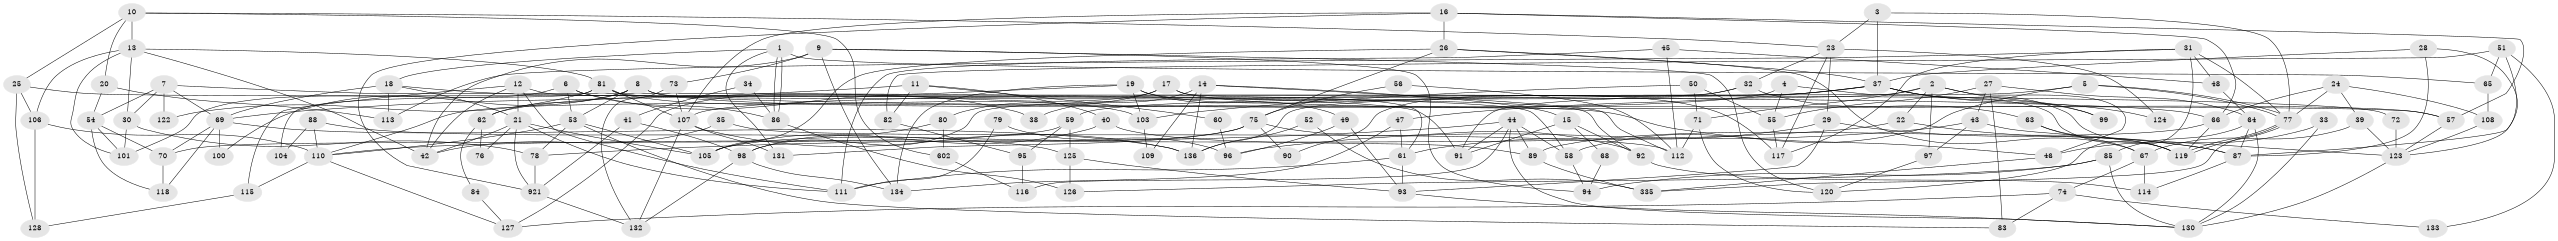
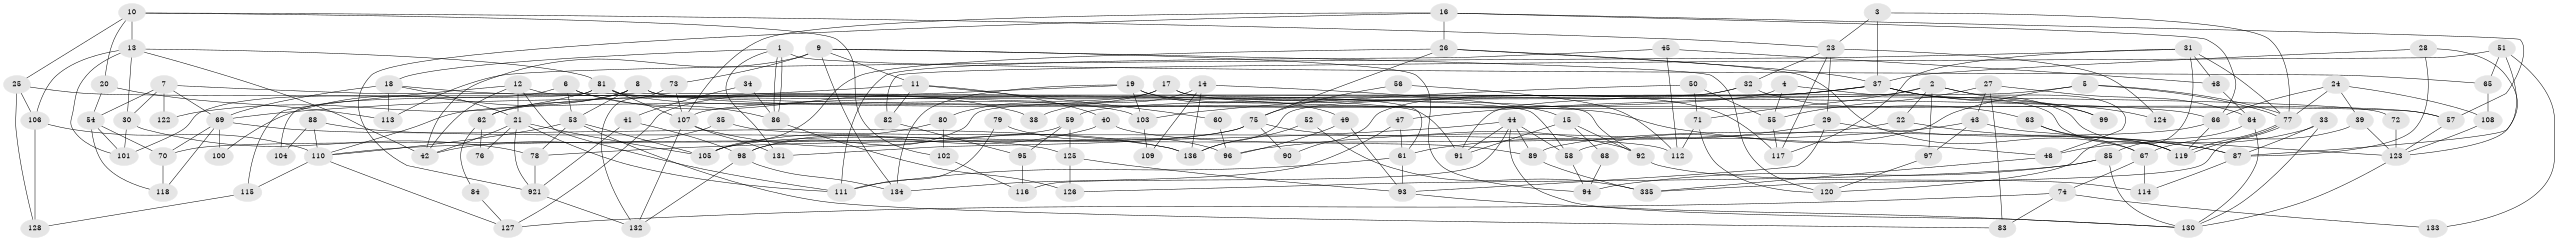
none -> (873, 69)
(1448, 98) -> none
(2245, 139) -> (2275, 142)
(944, 156) -> (944, 156)
